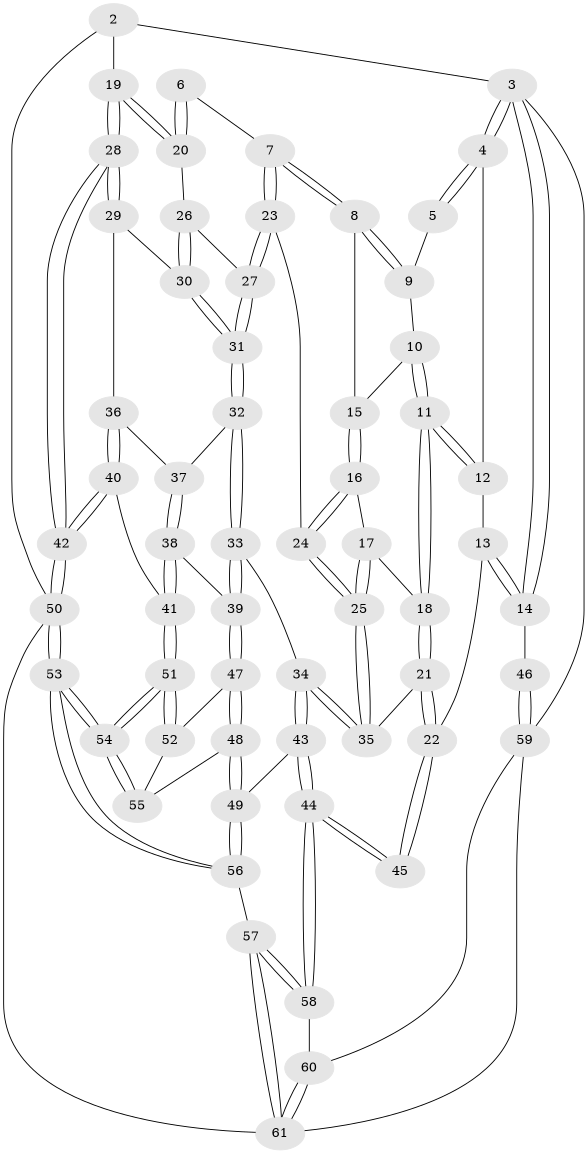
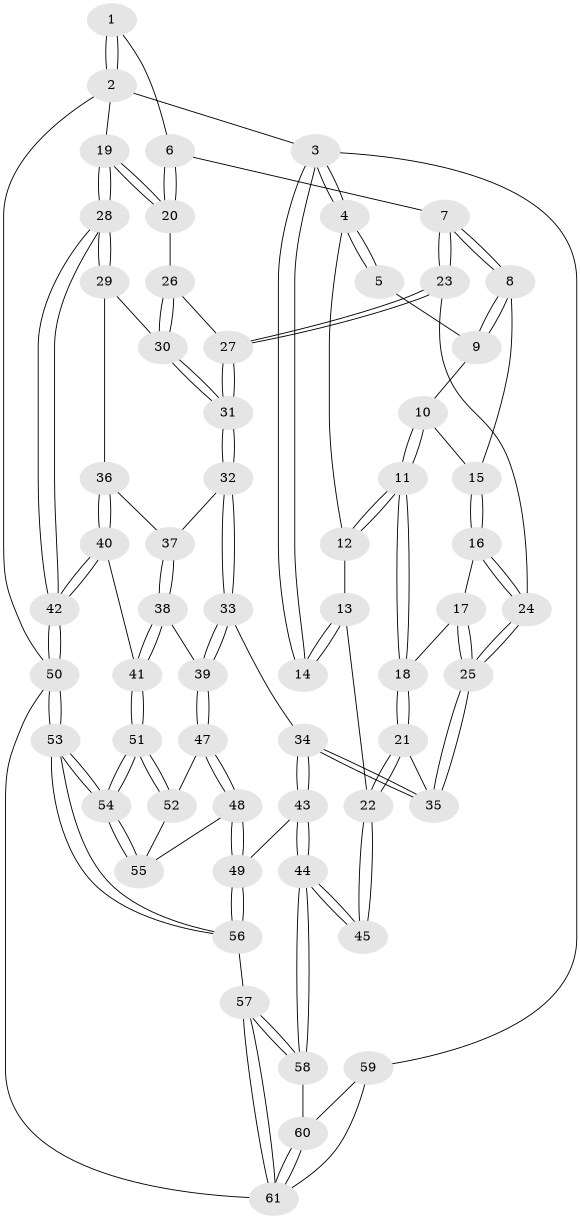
none -> (112, 20)
(525, 675) -> none
